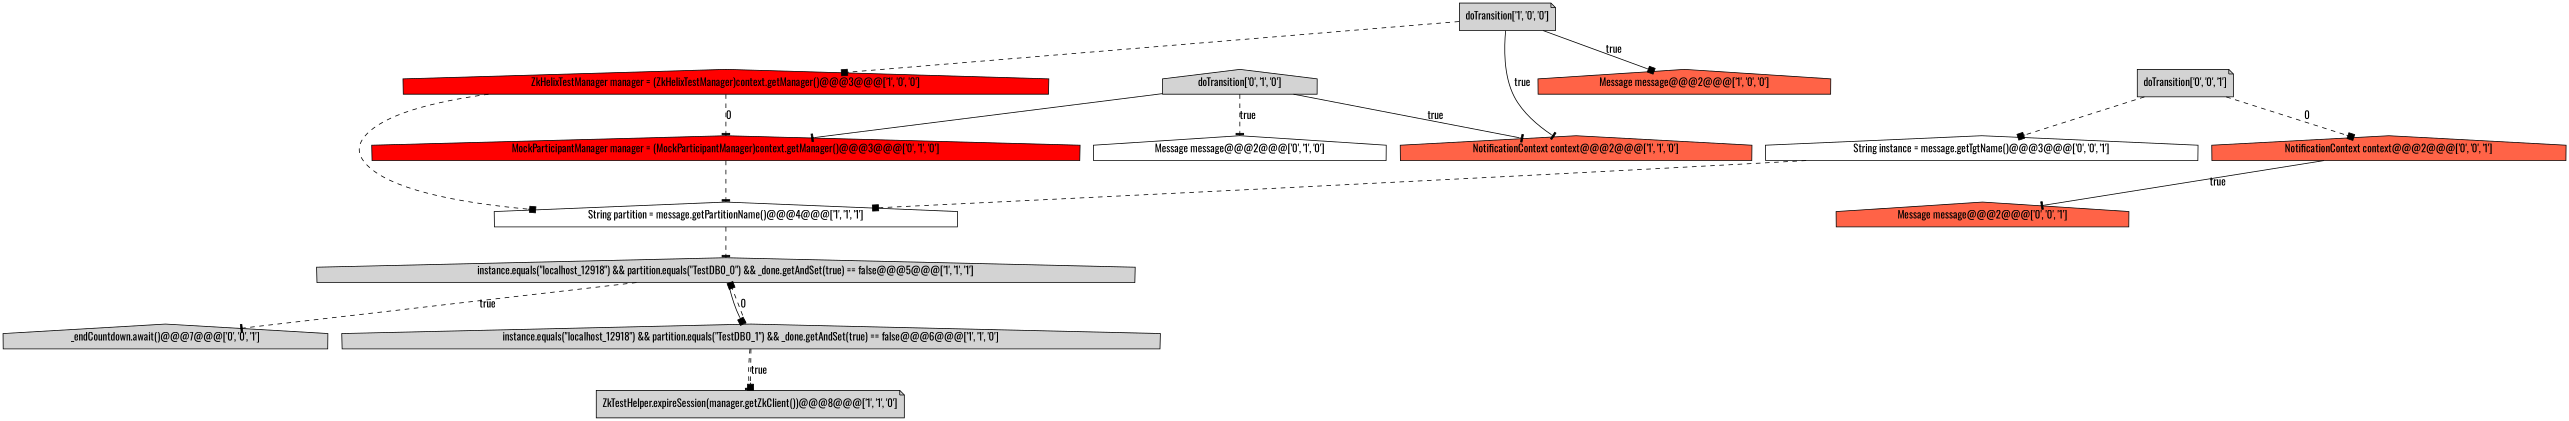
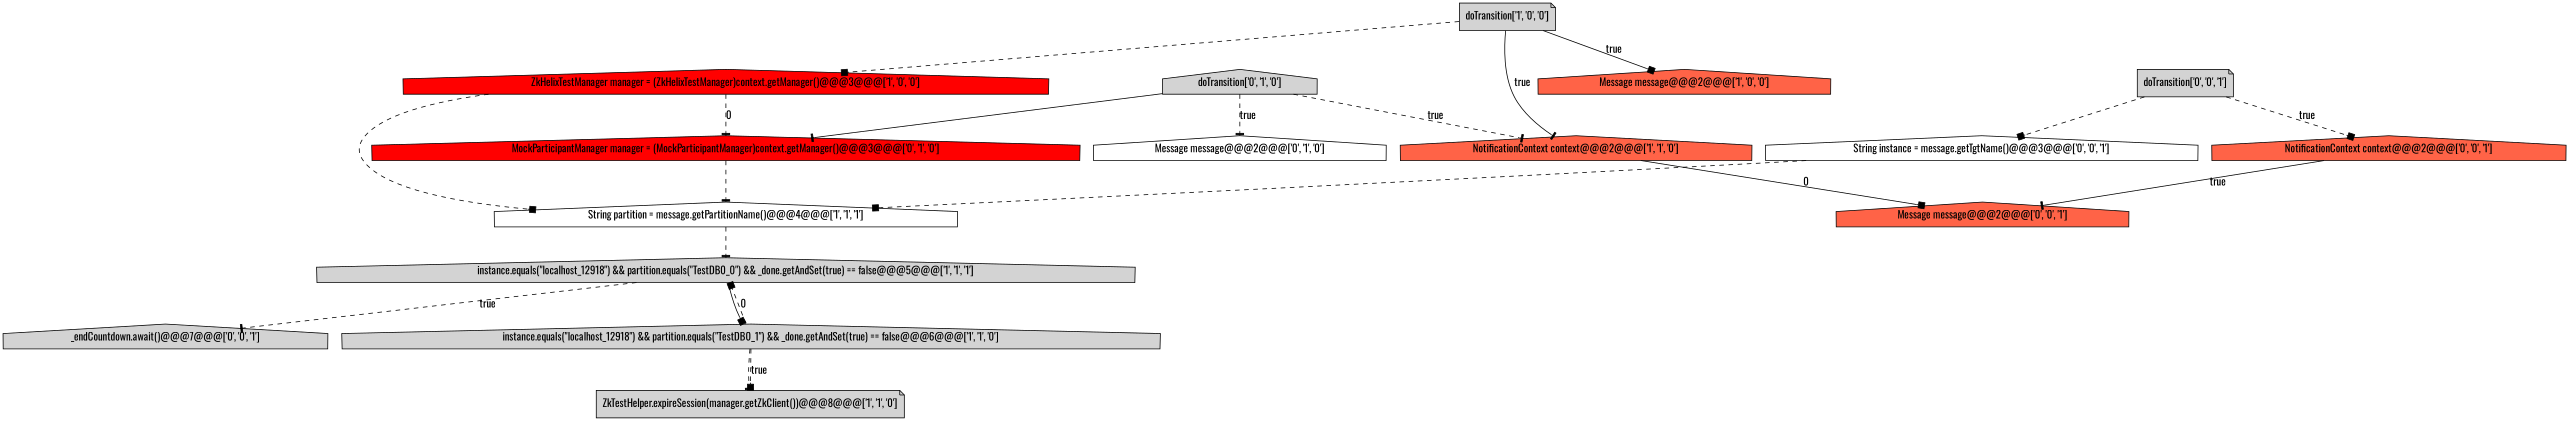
(1406, 116) -> (1406, 116)
(2307, 116) -> (2307, 116)
none -> (1779, 183)
